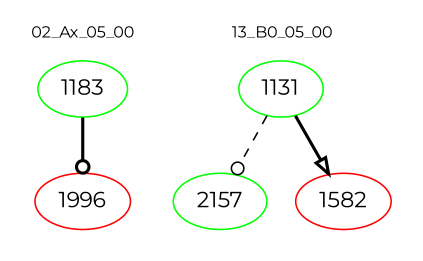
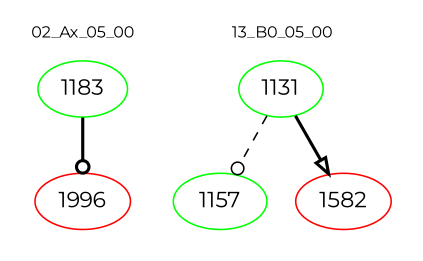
(220, 201) -> (220, 201)
